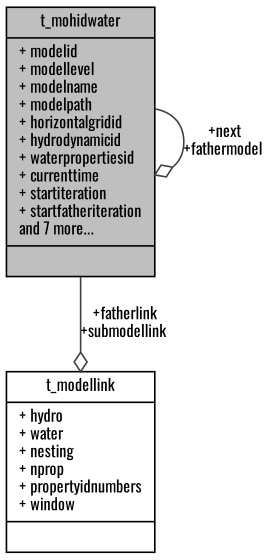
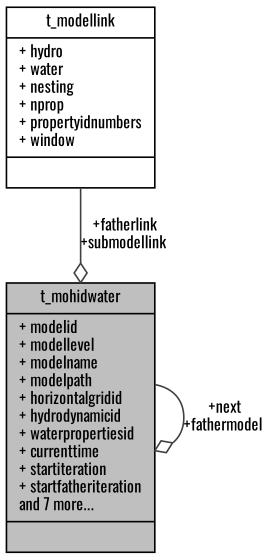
(81, 314) -> (81, 226)
